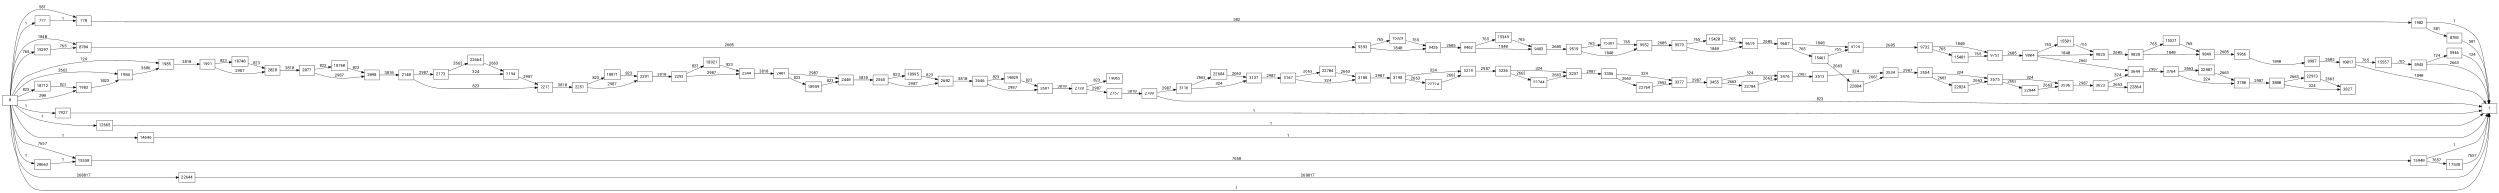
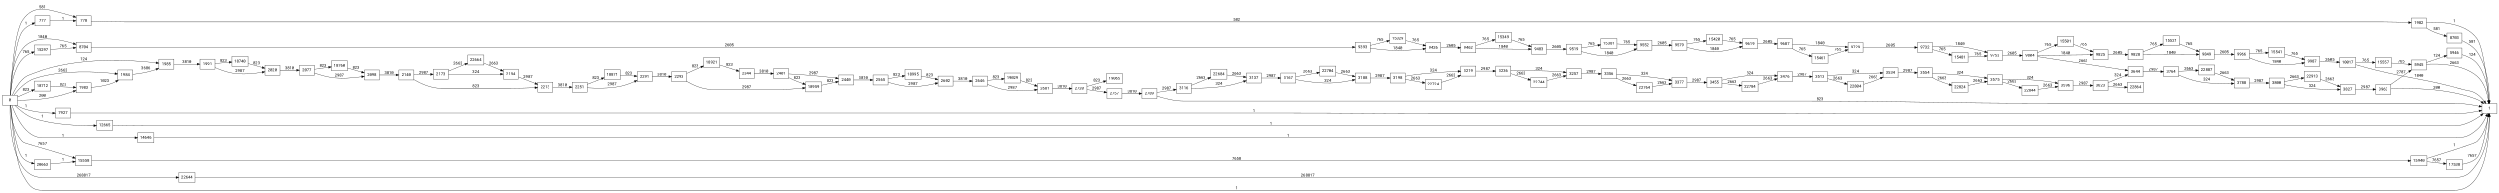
none -> (2277, 52)
(1837, 71) -> (1836, 81)
(712, 75) -> (744, 89)
none -> (2383, 89)
